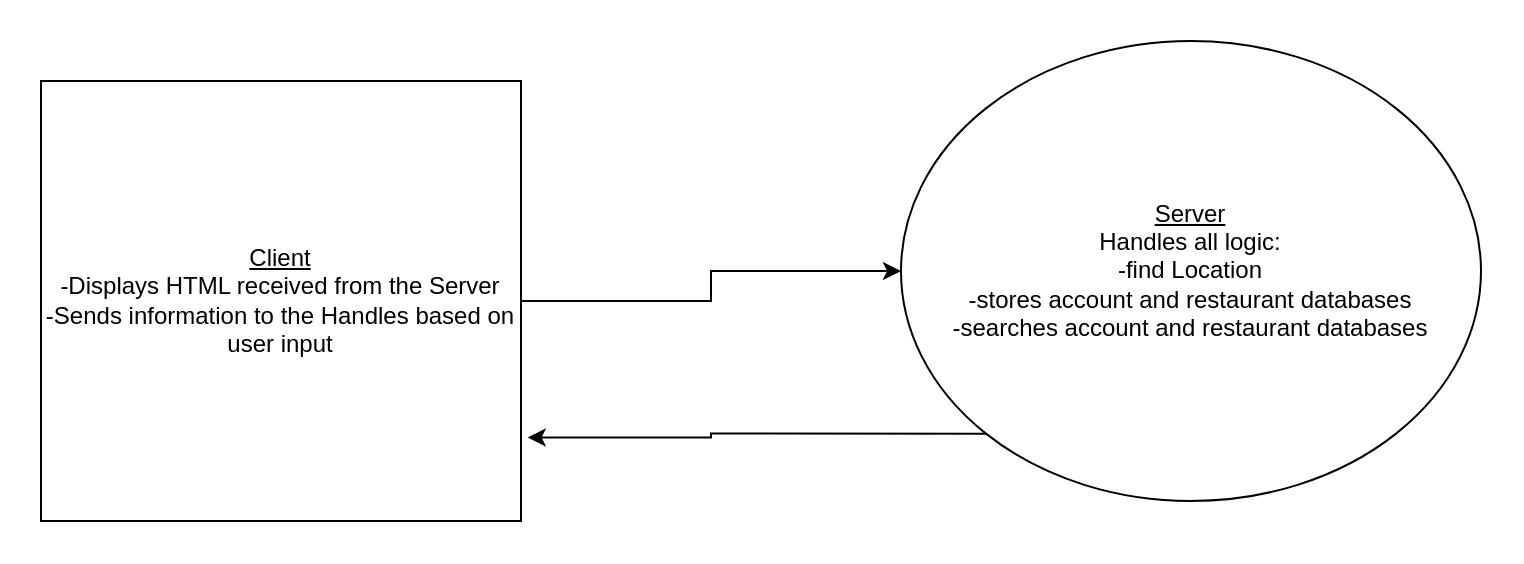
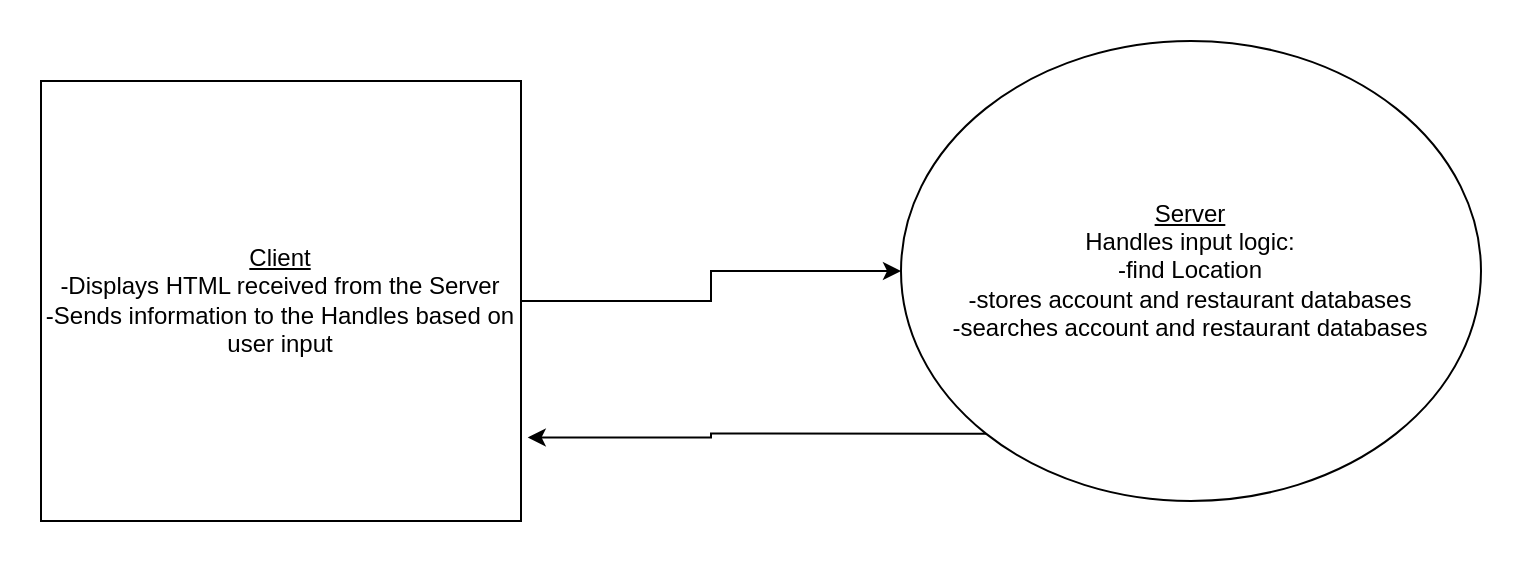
(1191, 271) -> (1191, 271)
